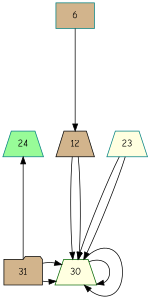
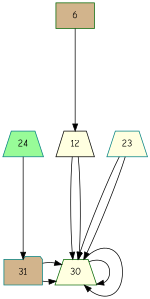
(75, 16) -> (75, 16)
(75, 144) -> (75, 144)
(23, 212) -> (23, 204)
(23, 272) -> (23, 272)
